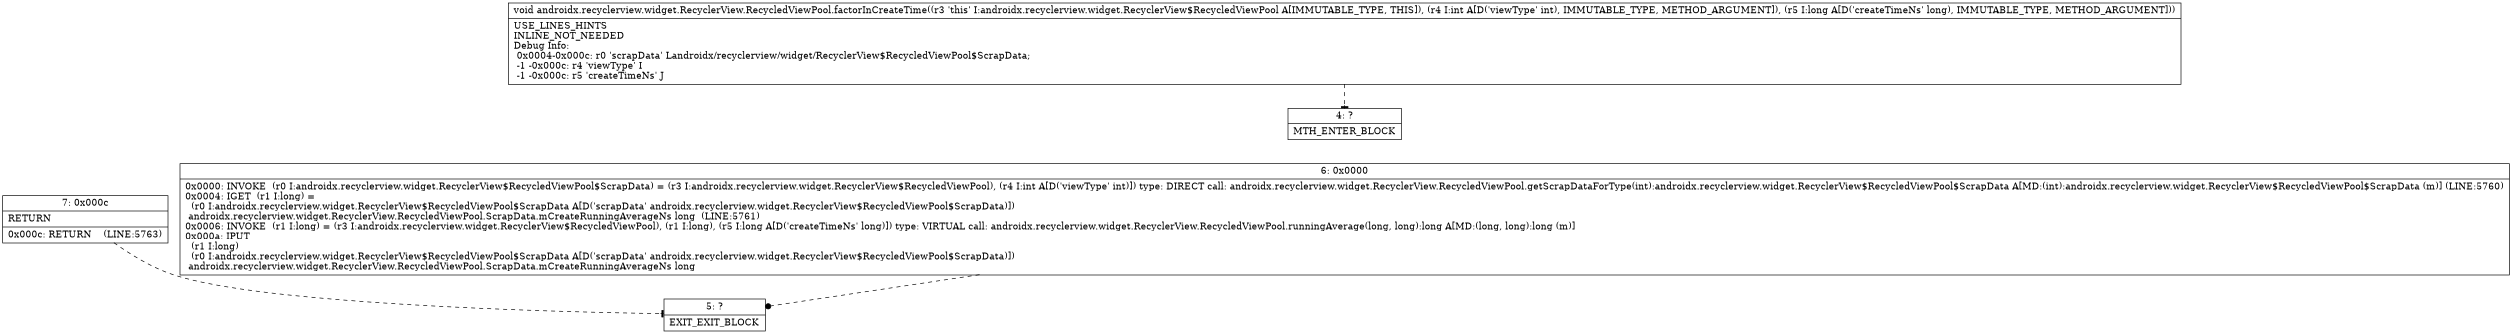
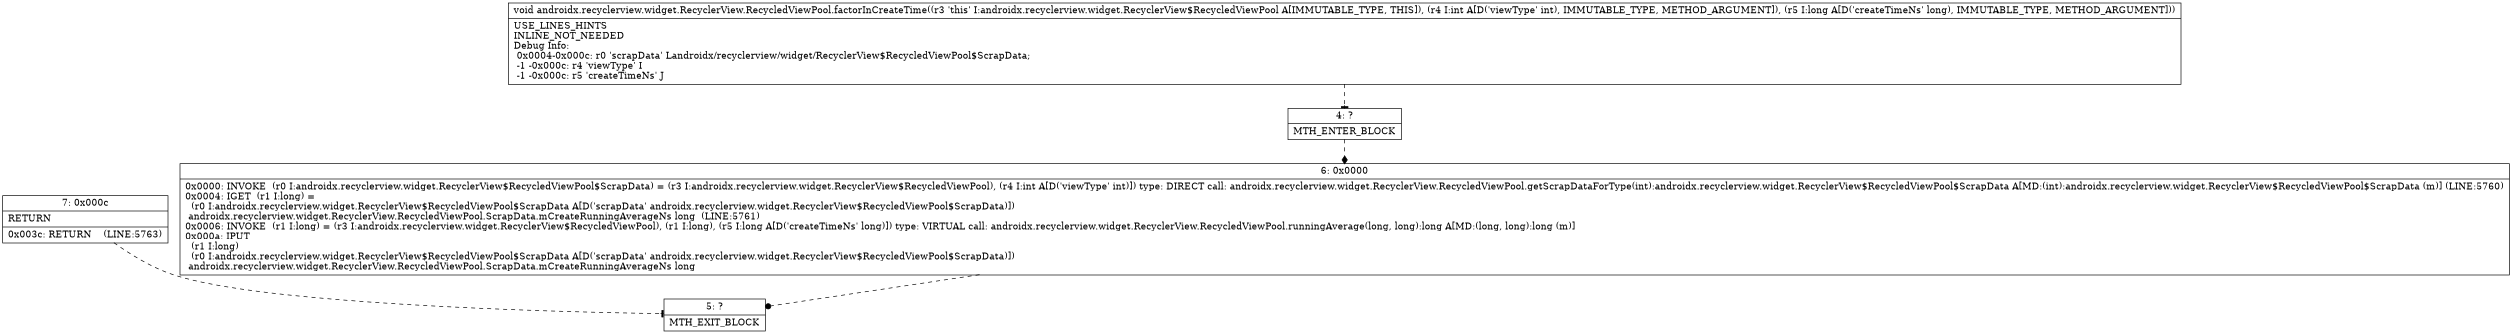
none -> (1345, 148)
(85, 235) -> (85, 235)
(714, 323) -> (715, 323)
